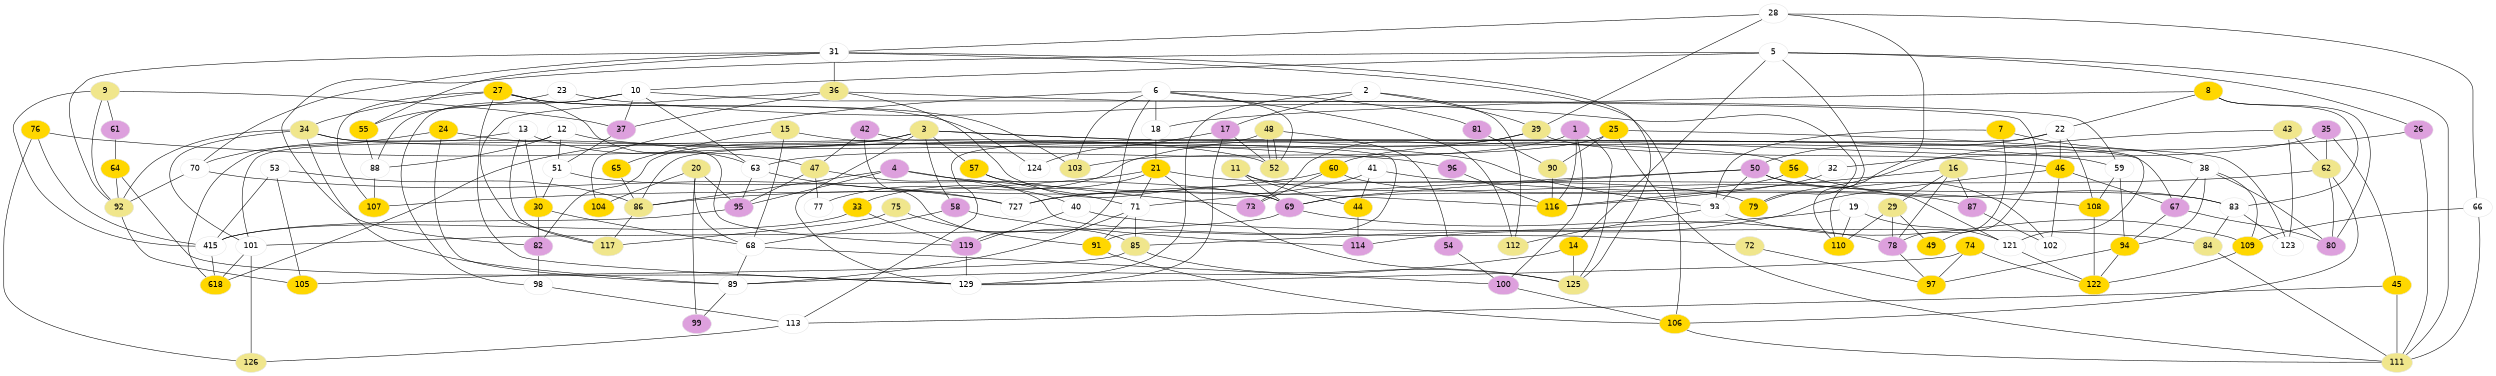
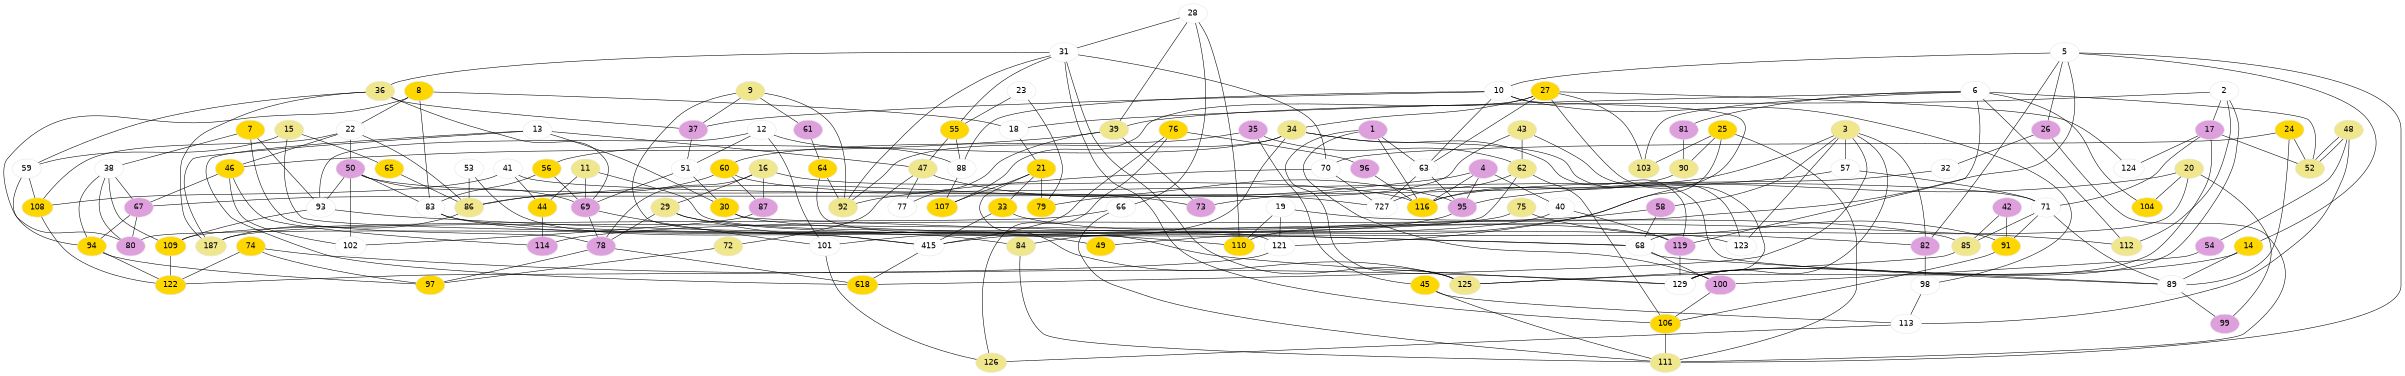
(837, 152) -> (939, 149)
(974, 169) -> (1845, 169)
(1146, 188) -> (2137, 185)
(608, 246) -> (211, 246)
(231, 268) -> (731, 266)
(302, 285) -> none
